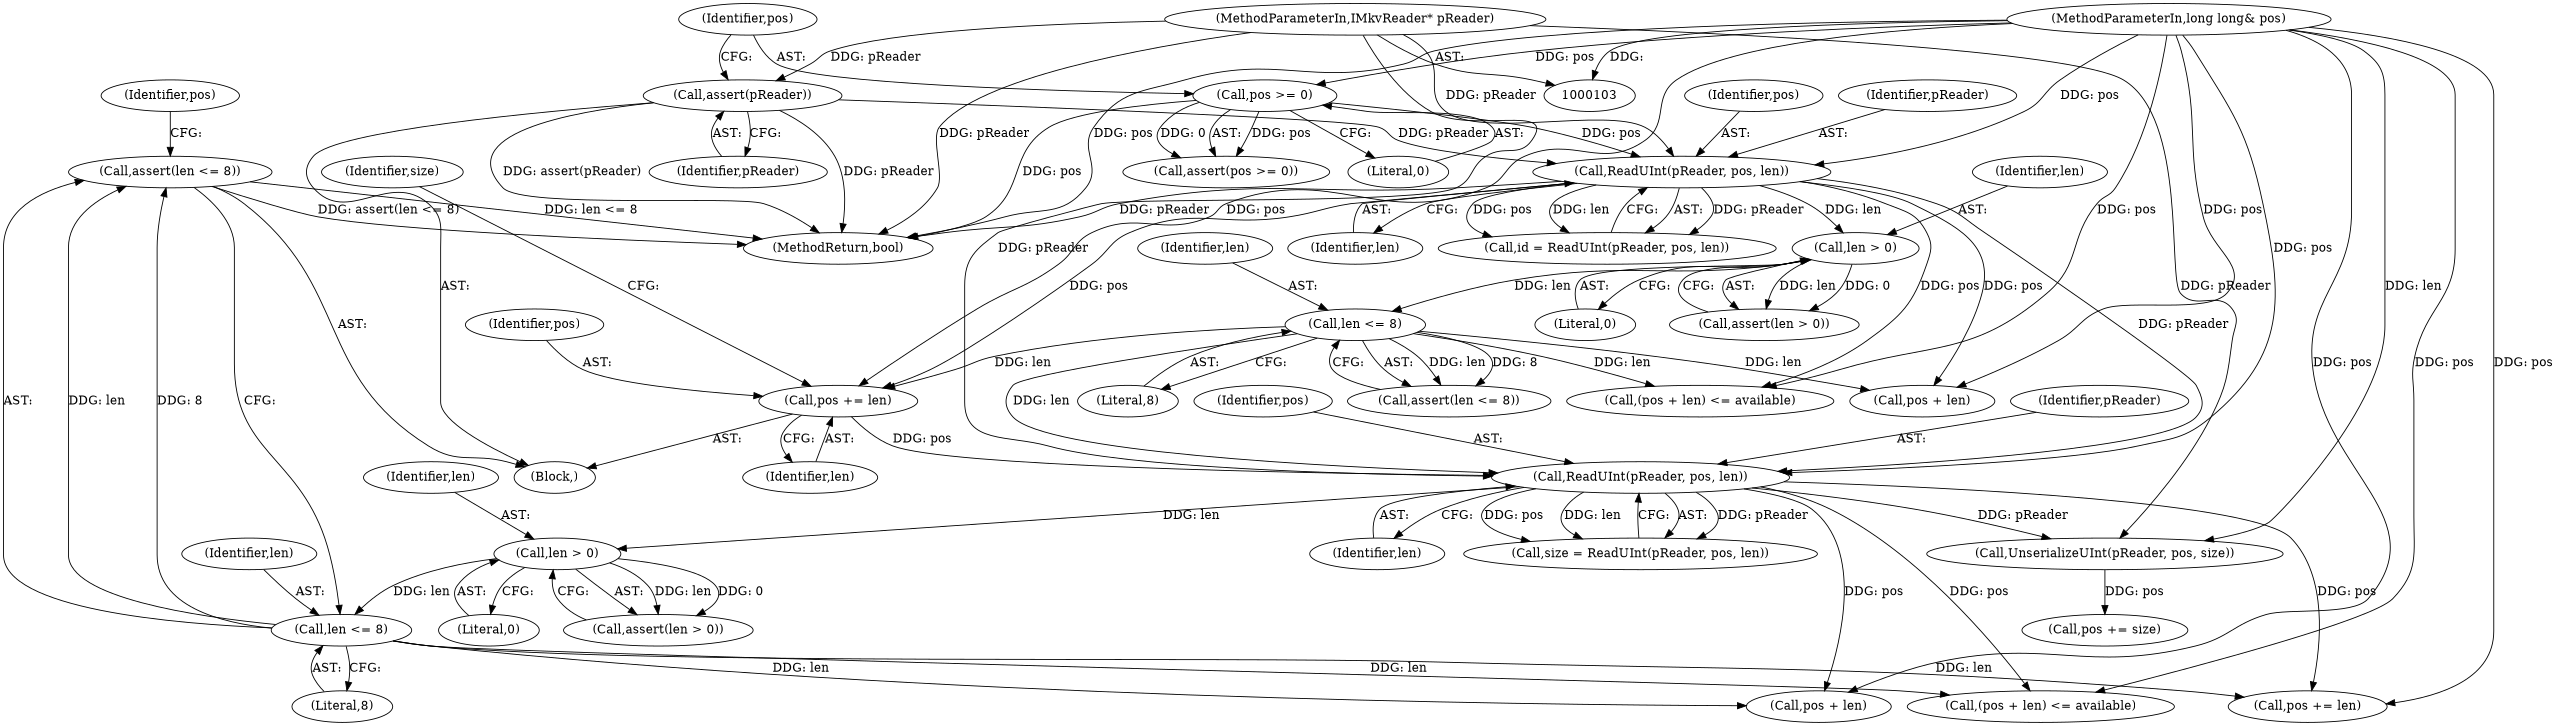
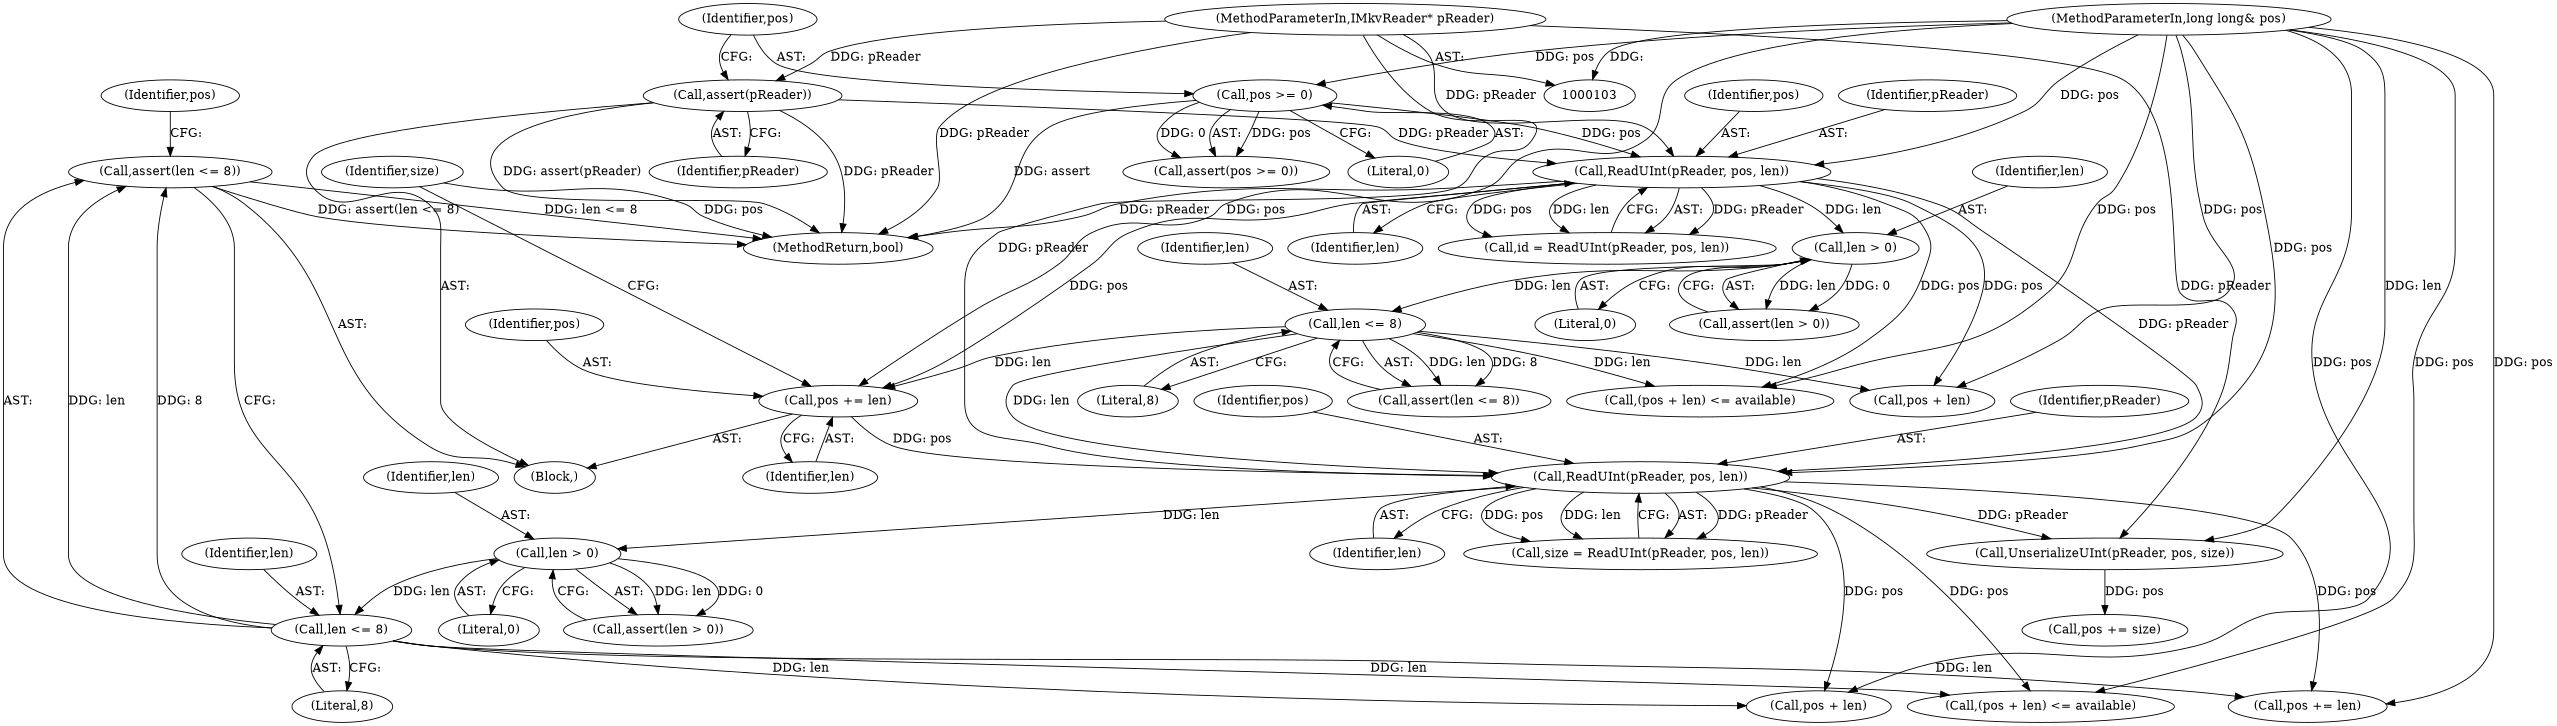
(1449, 48) -> (607, 189)
(1052, 172) -> (1052, 172)
